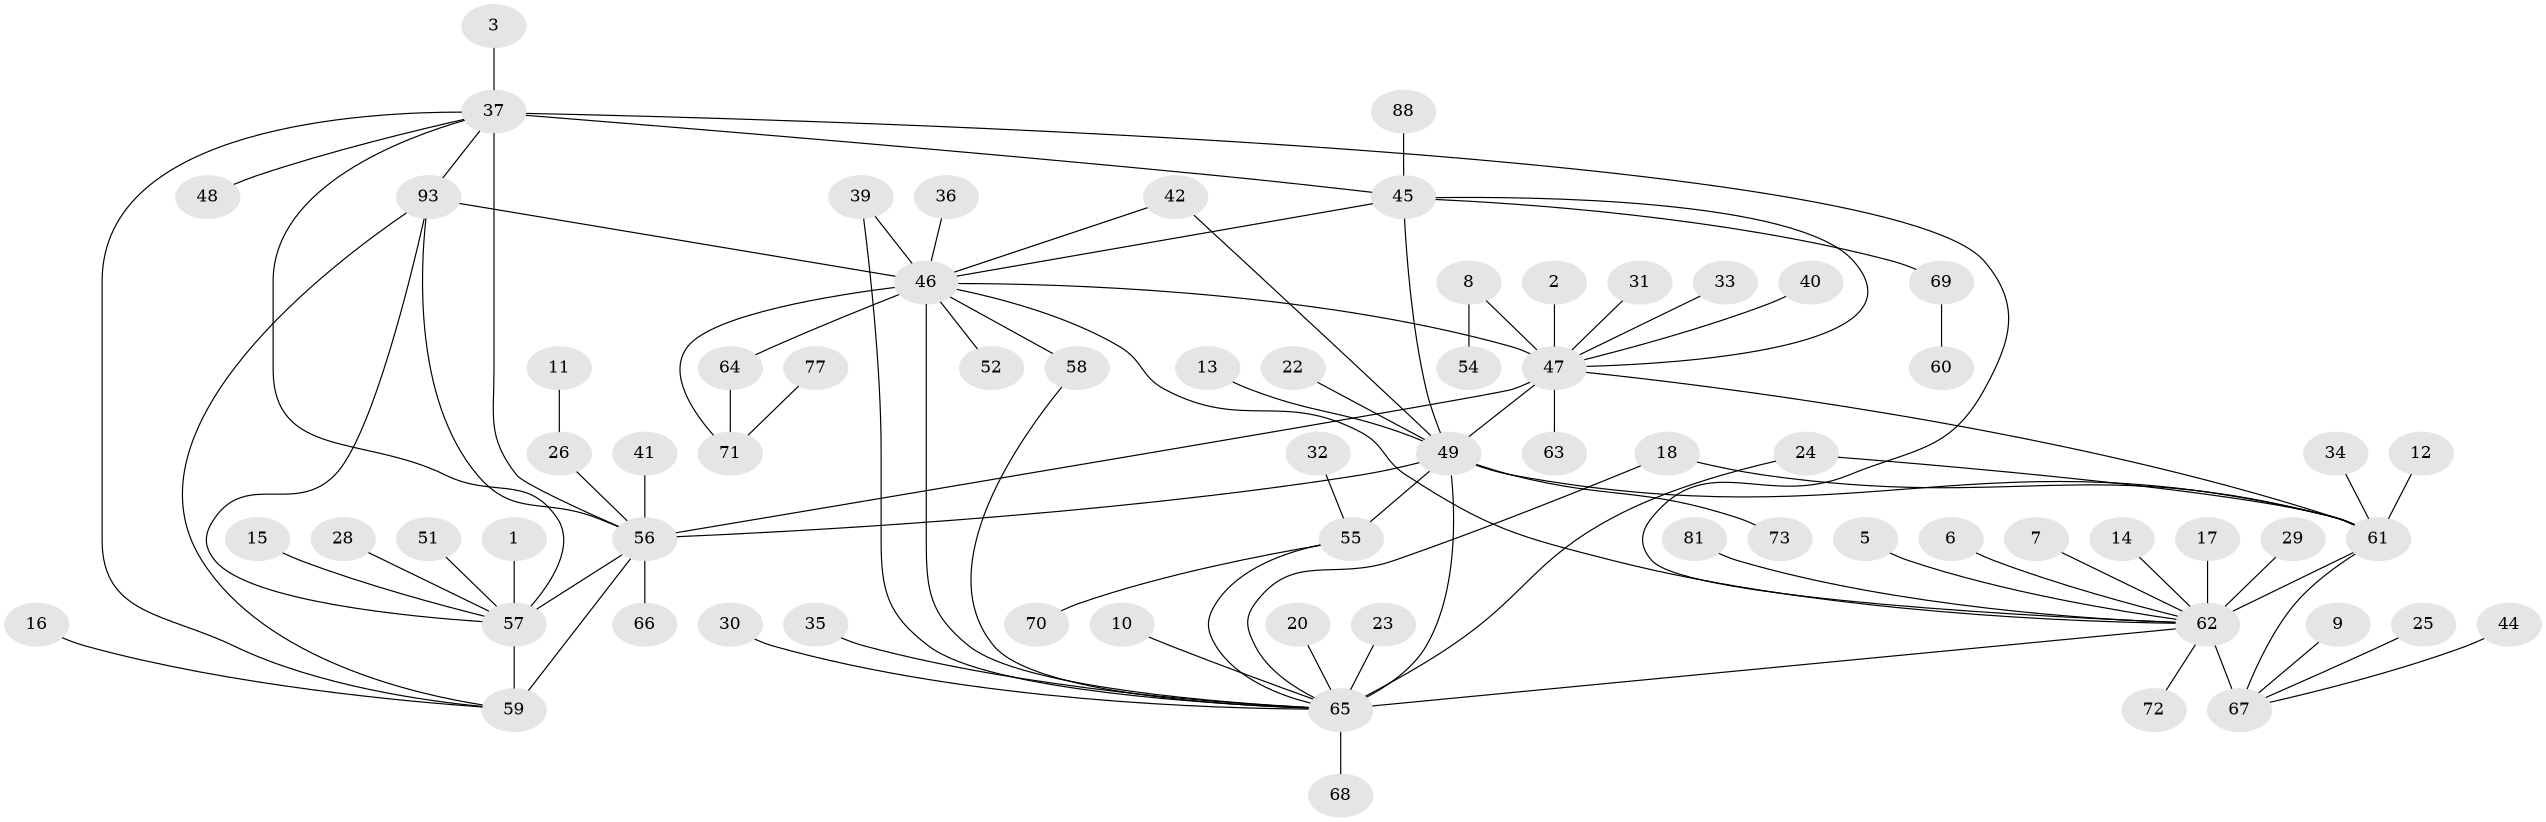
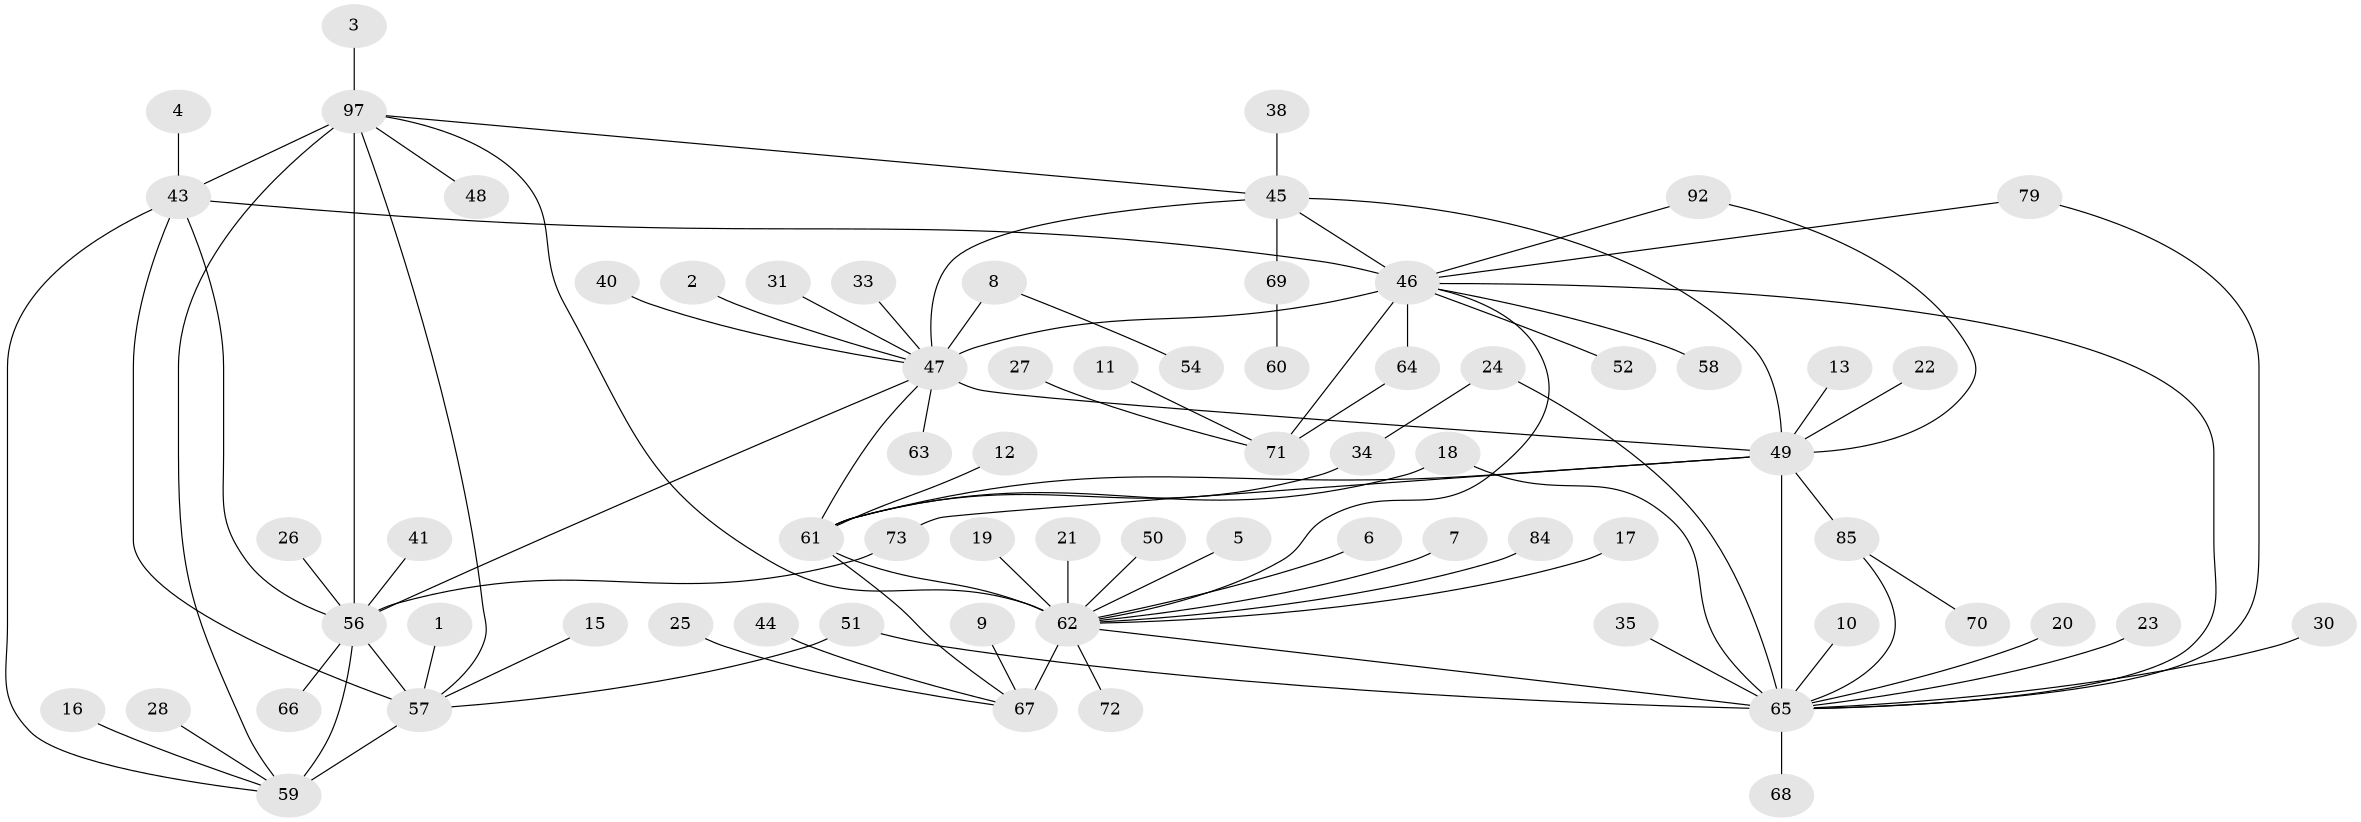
none -> (178, 112)
(494, 112) -> (354, 112)
(1404, 112) -> (1277, 112)
(429, 197) -> (178, 197)
(861, 197) -> (2030, 197)
(946, 197) -> none
(1176, 197) -> (1698, 197)
(816, 368) -> (1020, 368)
(559, 411) -> (1206, 418)
(1318, 454) -> none
(2033, 475) -> (1428, 411)
(1049, 512) -> (626, 582)
none -> (1153, 539)
(1351, 539) -> (1847, 539)
(1695, 539) -> (1068, 539)
(2122, 539) -> (1541, 539)
(2293, 539) -> (982, 539)
(429, 582) -> (224, 753)
(1009, 657) -> (1314, 687)
